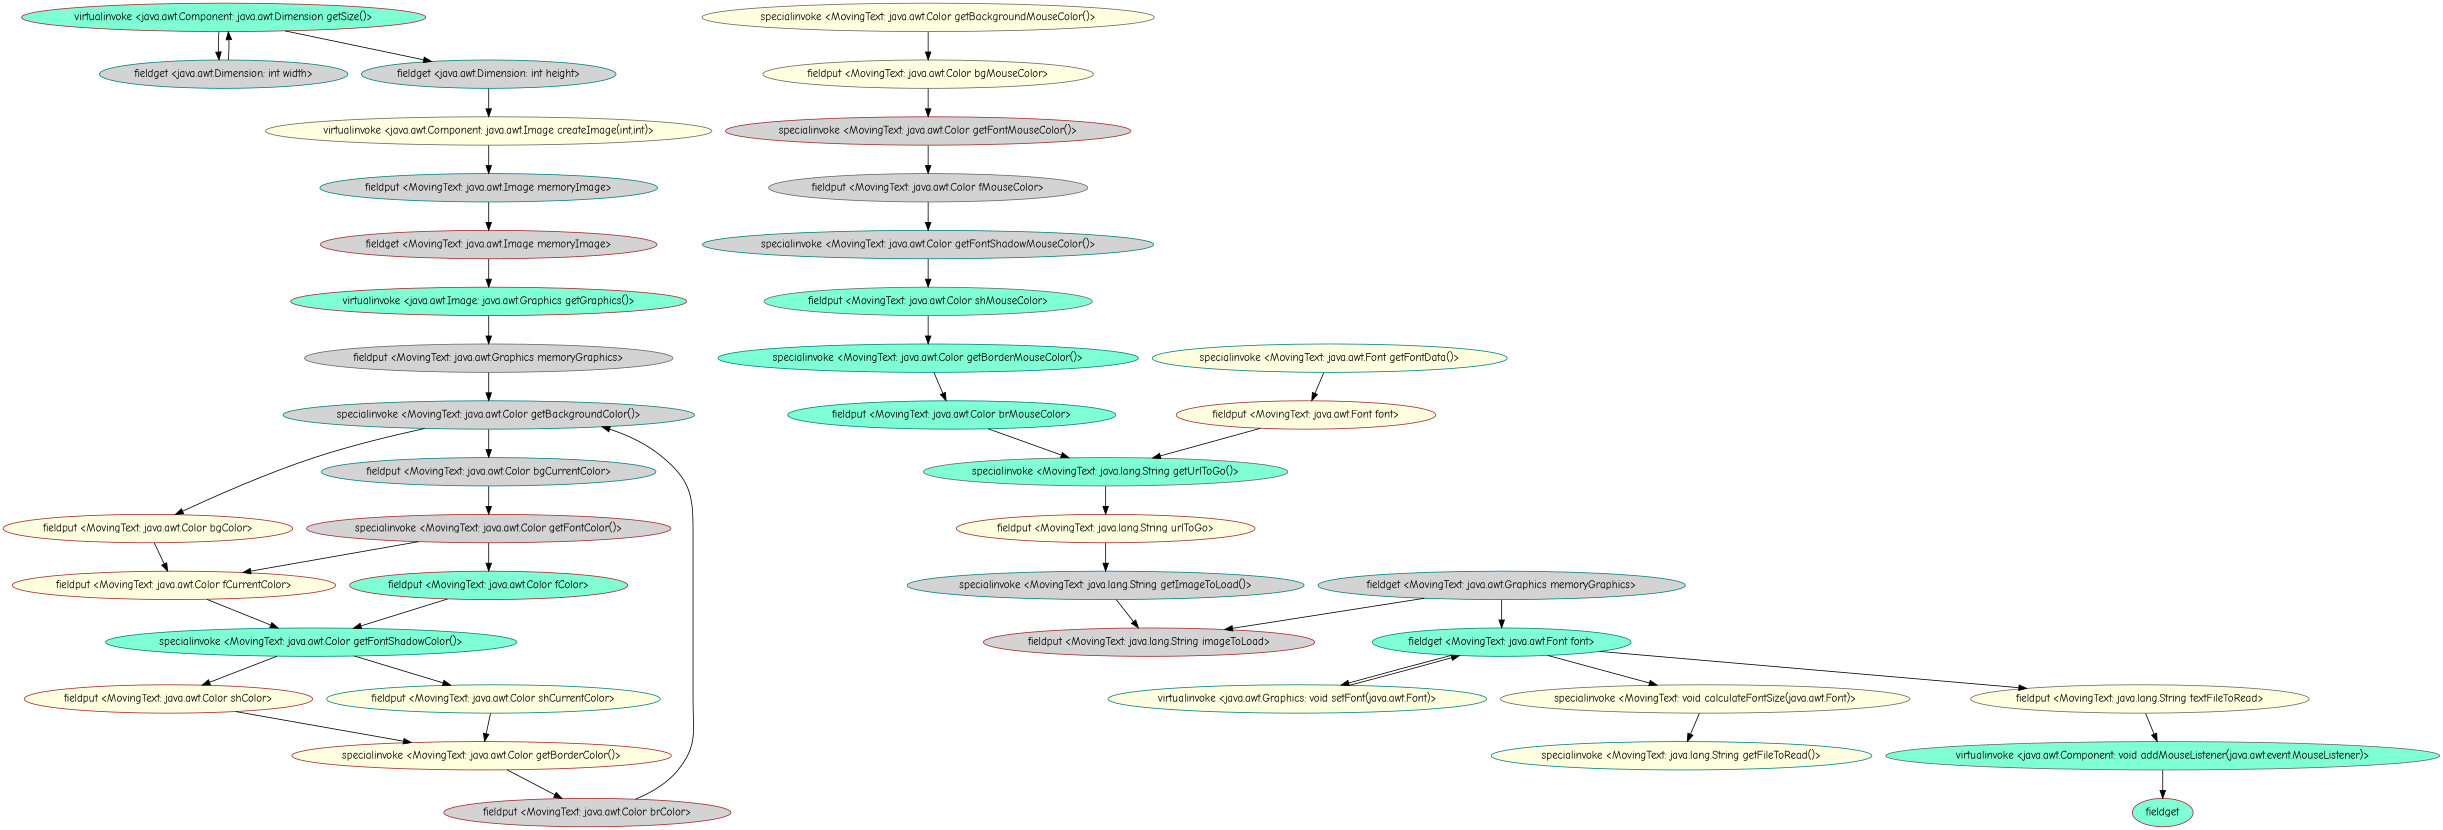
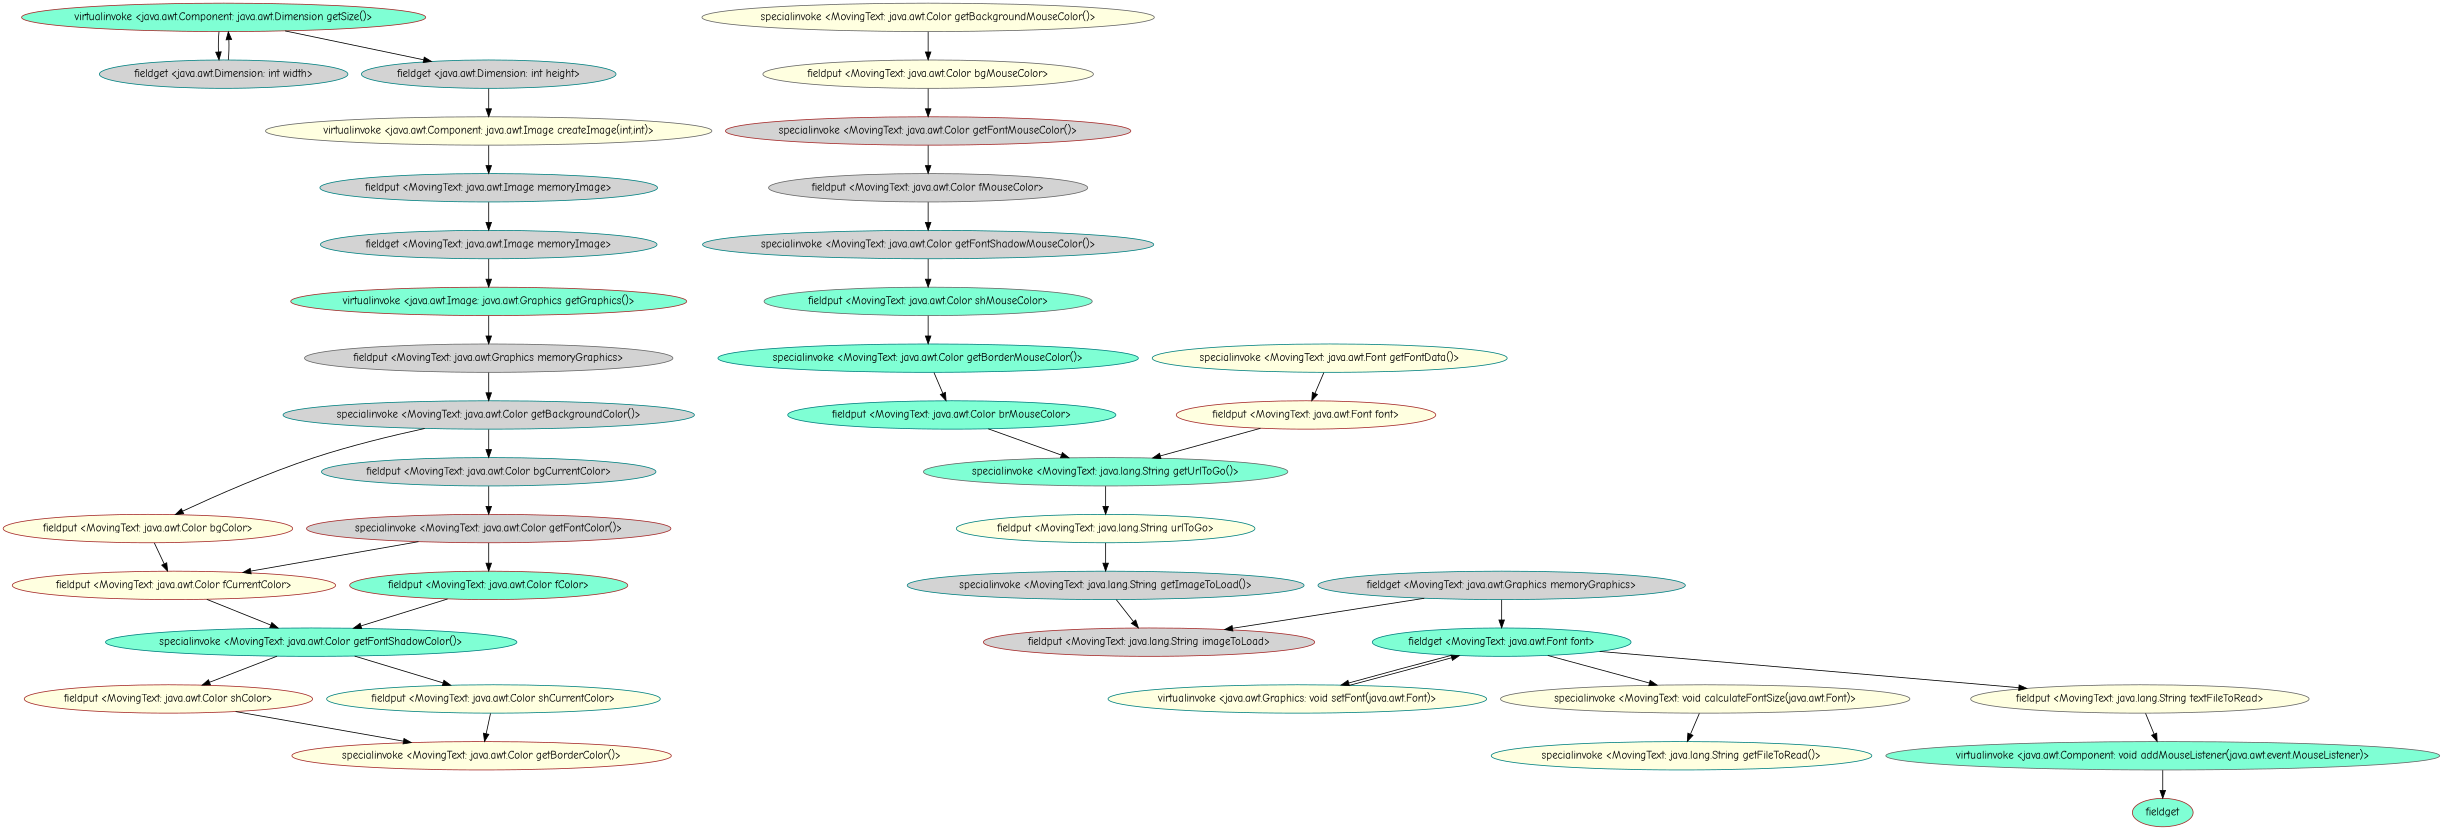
(489, 245) -> (489, 245)
(1106, 529) -> (1106, 529)
(587, 813) -> none
